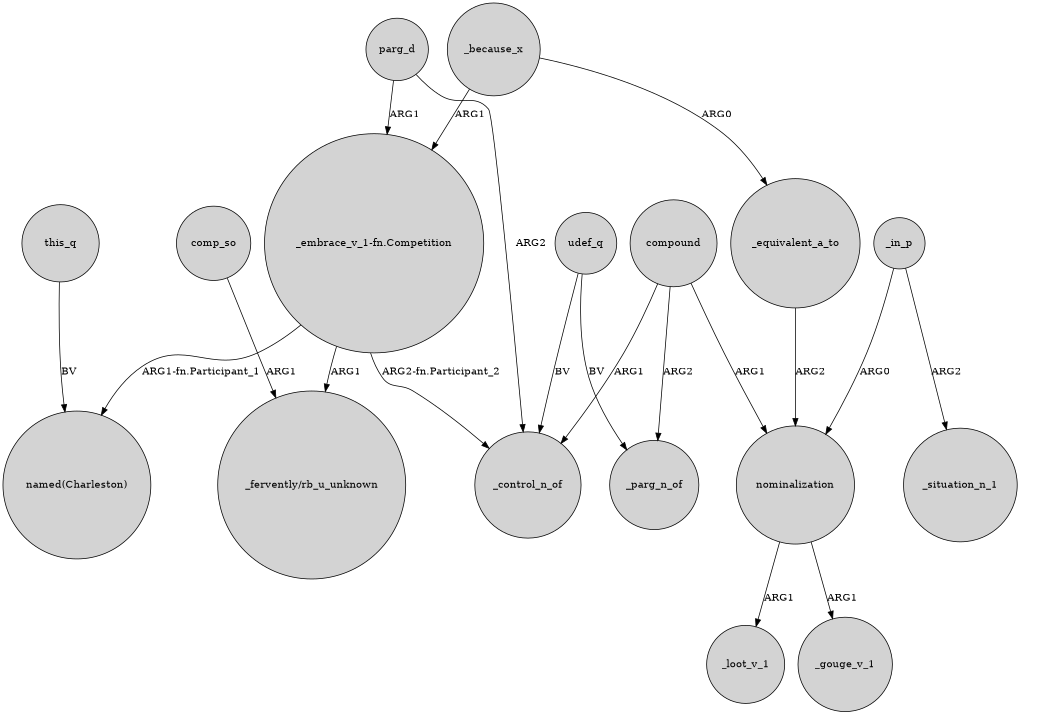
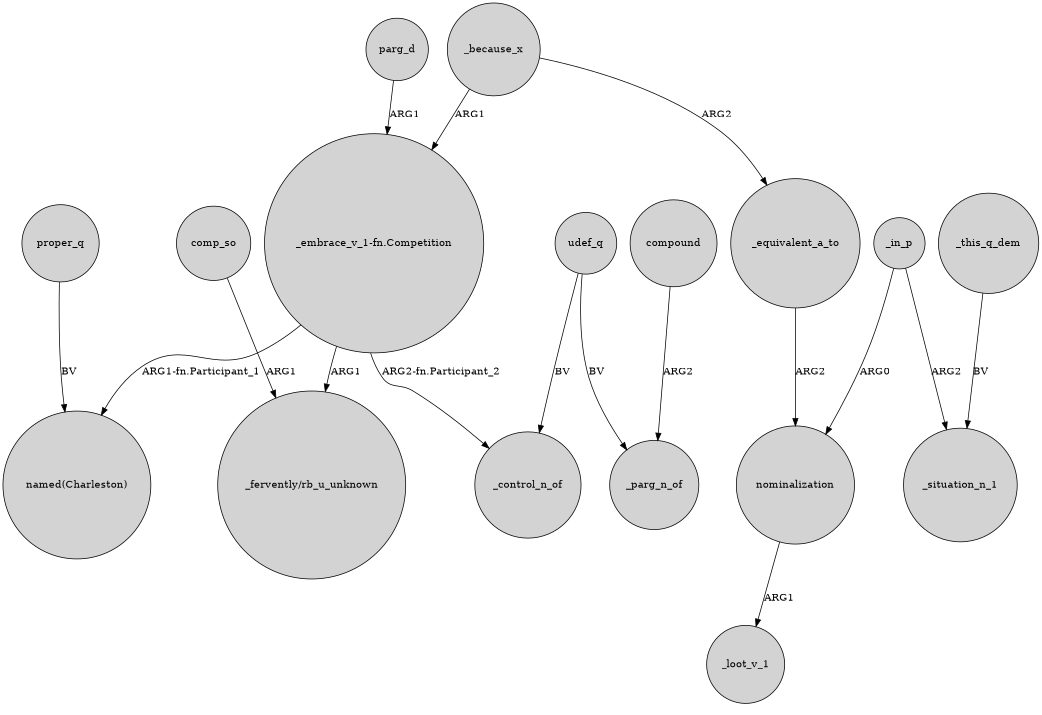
(717, 115) -> (717, 115)
(503, 225) -> none
(61, 243) -> (61, 243)
none -> (989, 243)
(725, 356) -> none
(617, 364) -> none
(845, 664) -> none
